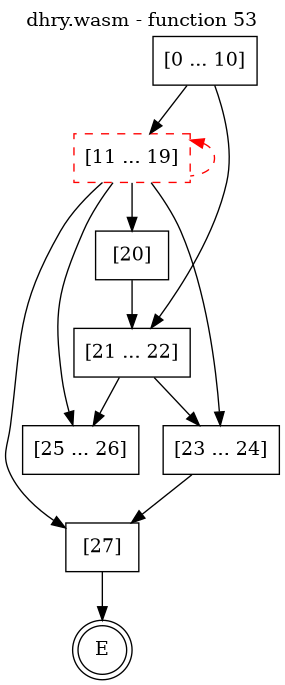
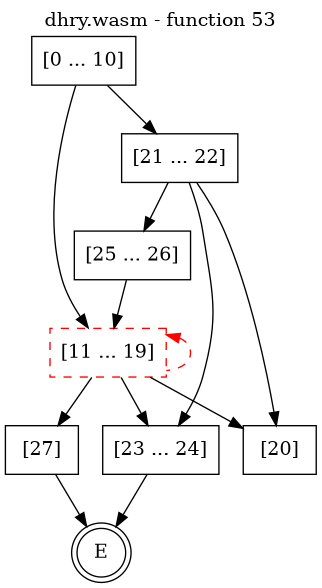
(62, 292) -> (122, 298)
(132, 297) -> (246, 294)
(167, 494) -> (135, 495)
